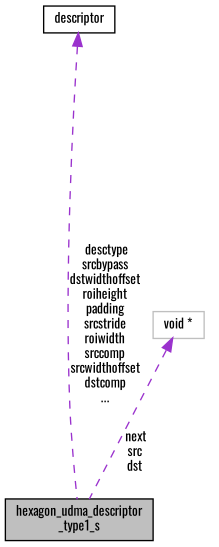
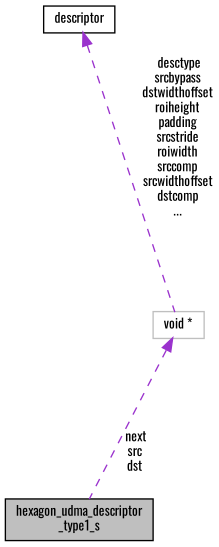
(68, 273) -> (131, 179)
